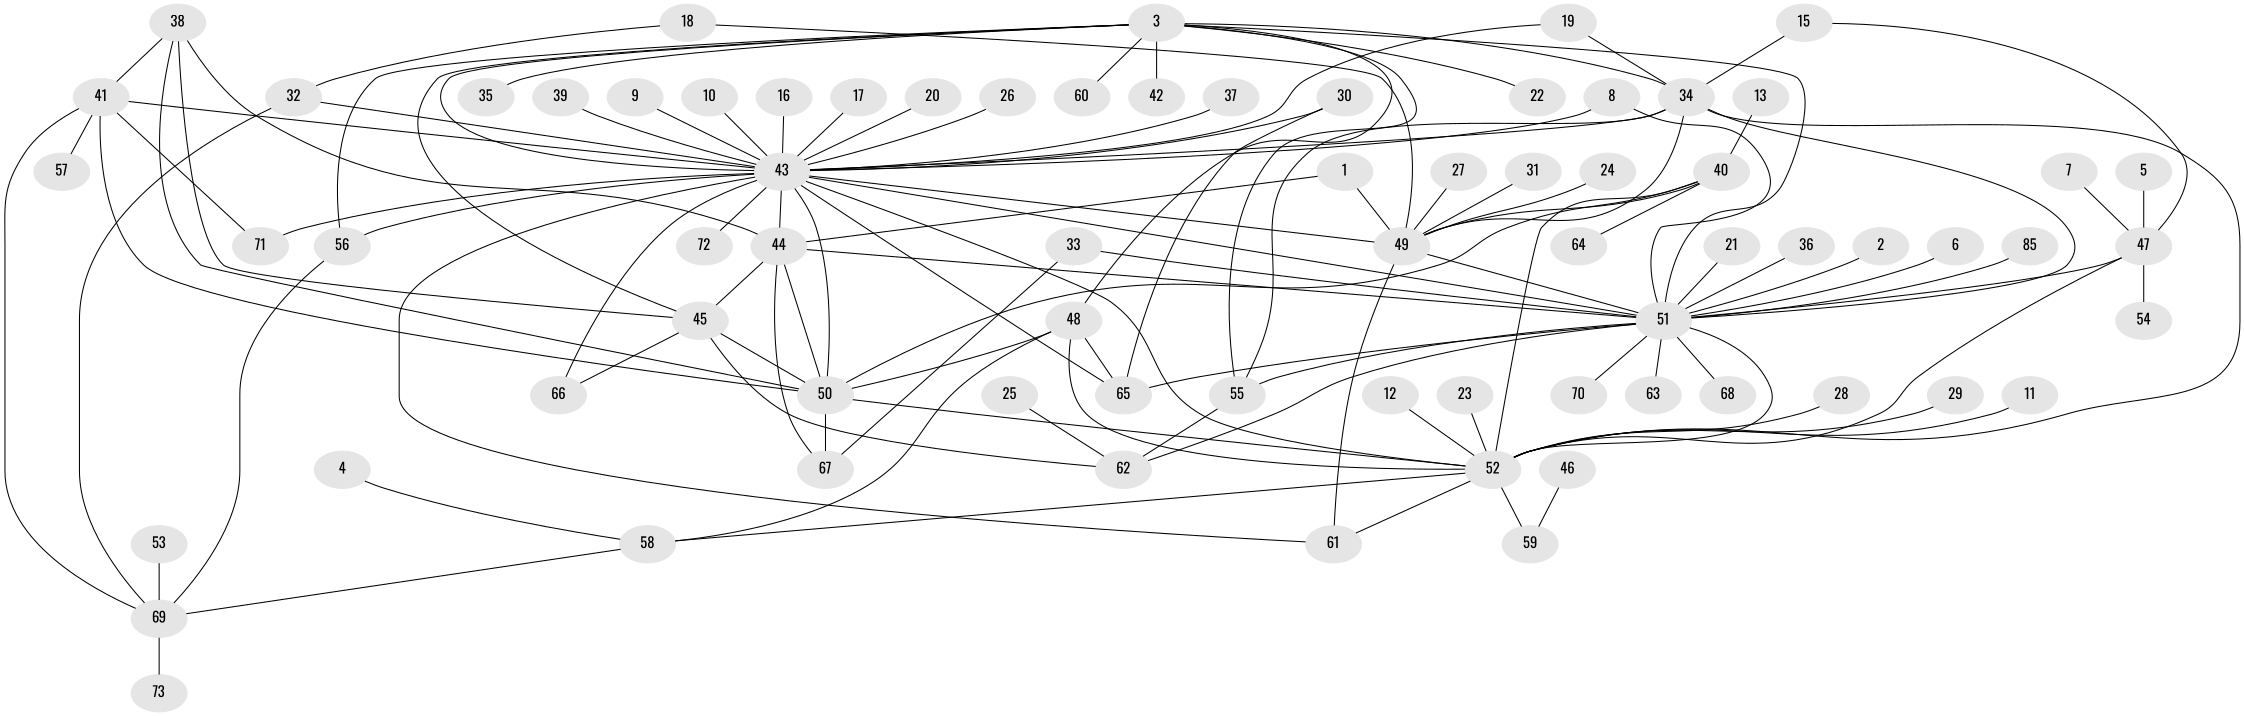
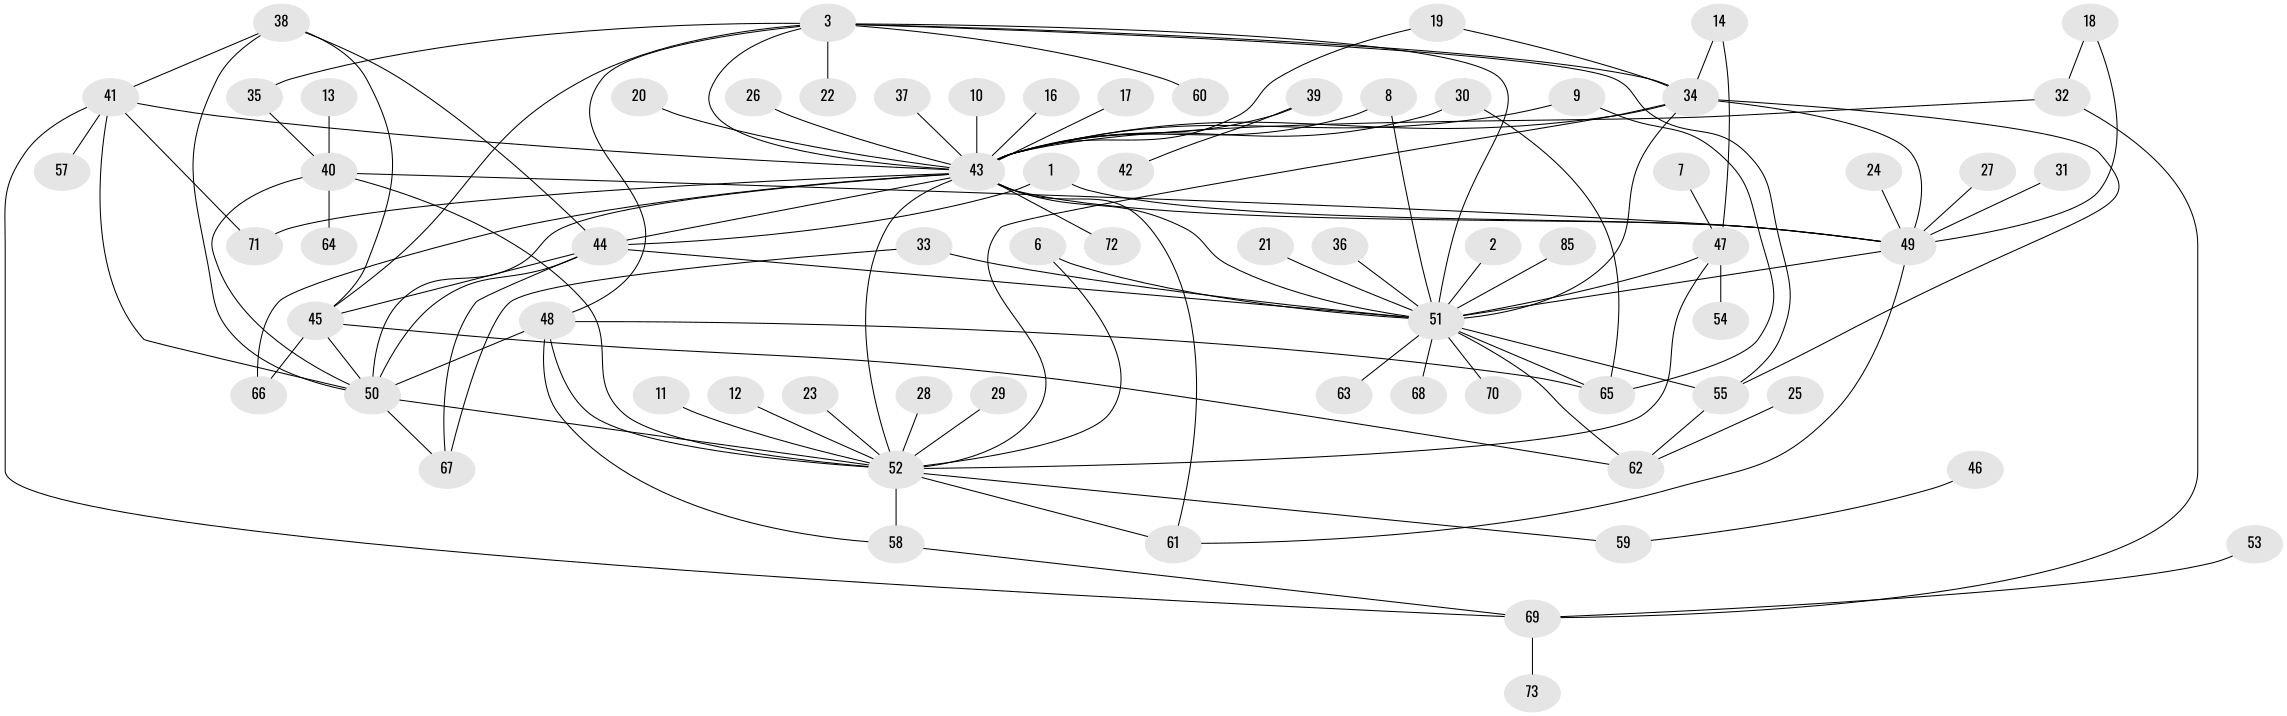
(1804, 23) -> (1720, 23)
(1157, 60) -> (1198, 142)
none -> (292, 134)
(2144, 172) -> none
(342, 246) -> none
(952, 285) -> (1763, 246)
(1768, 410) -> (1102, 420)
(342, 470) -> none
